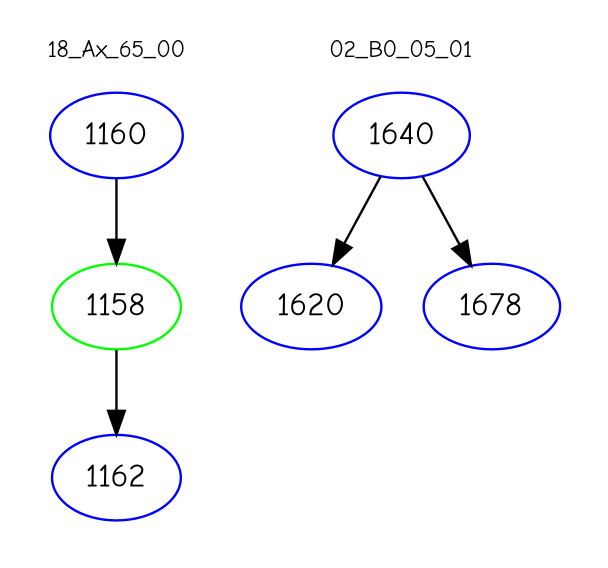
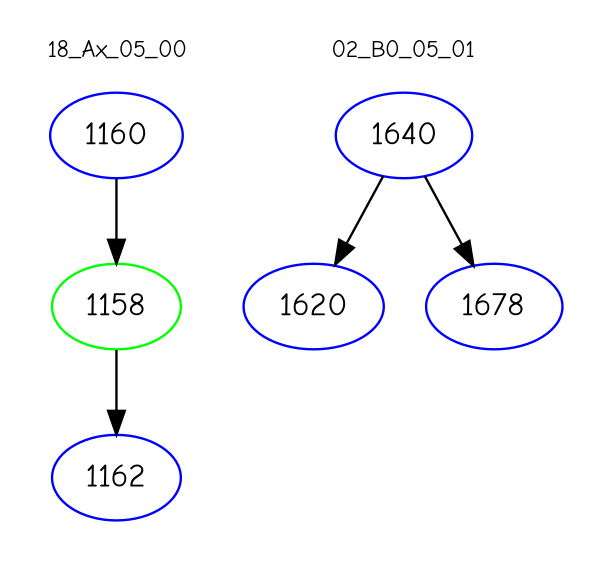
(116, 51) -> (118, 51)
